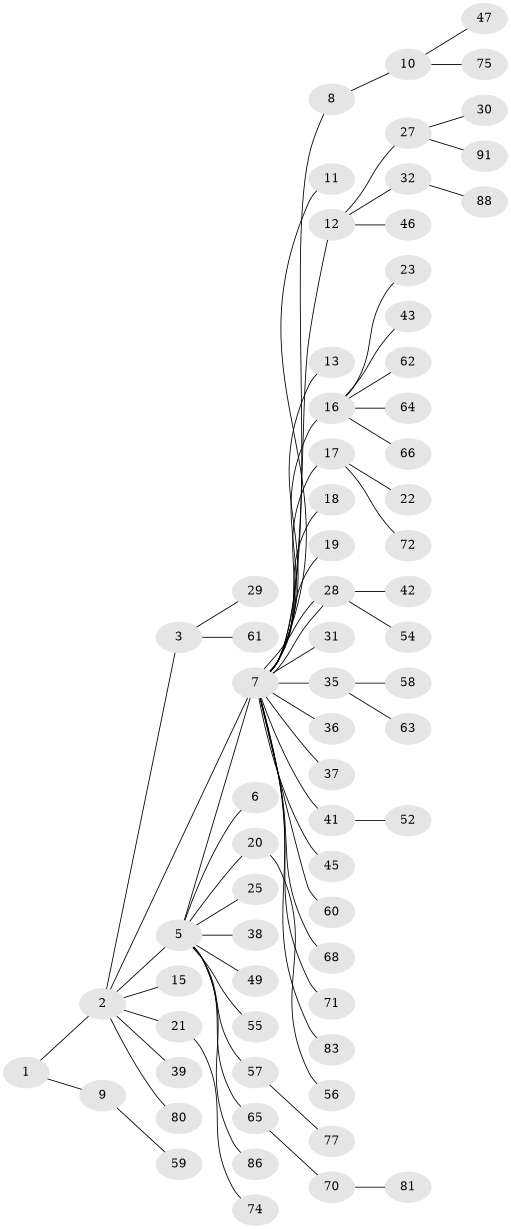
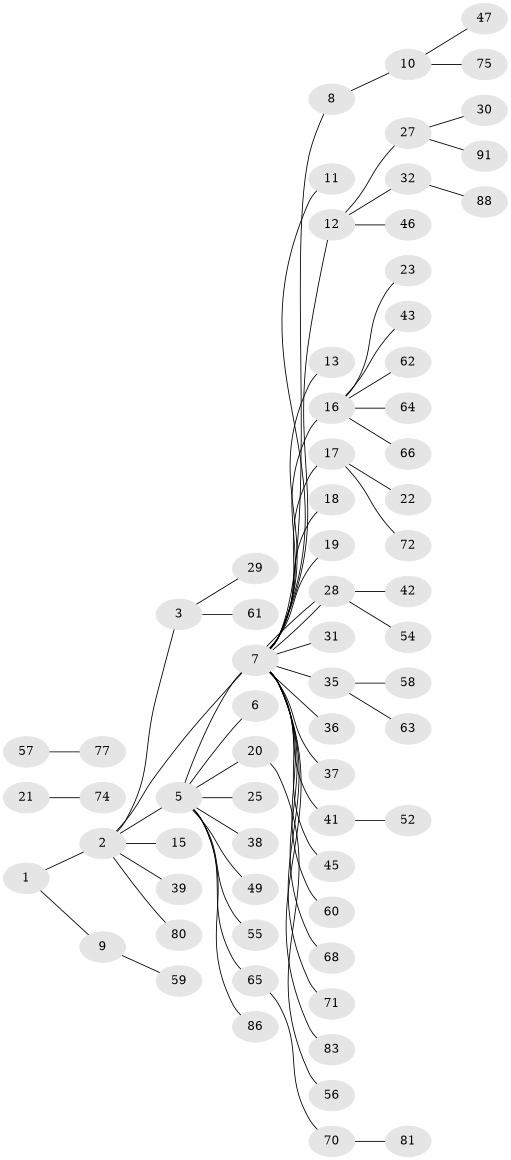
(141, 1015) -> none
(224, 1031) -> none
